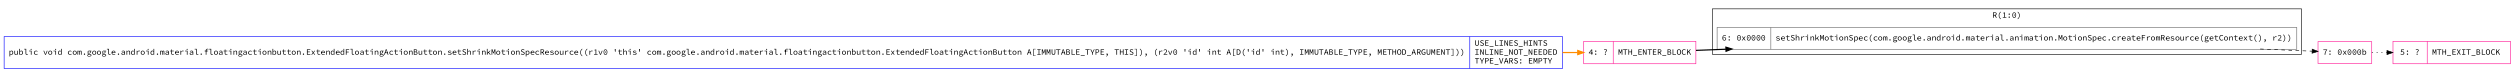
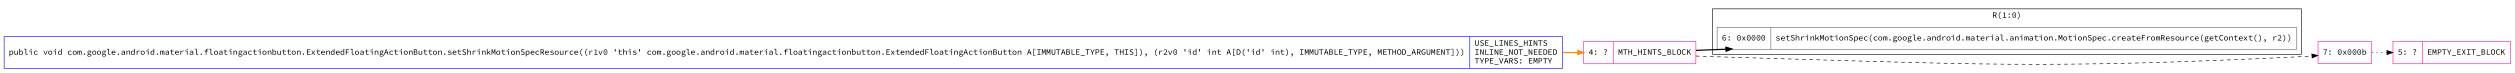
(2286, 50) -> (2004, 64)
(1655, 52) -> (1655, 52)
(2466, 52) -> (2466, 52)
